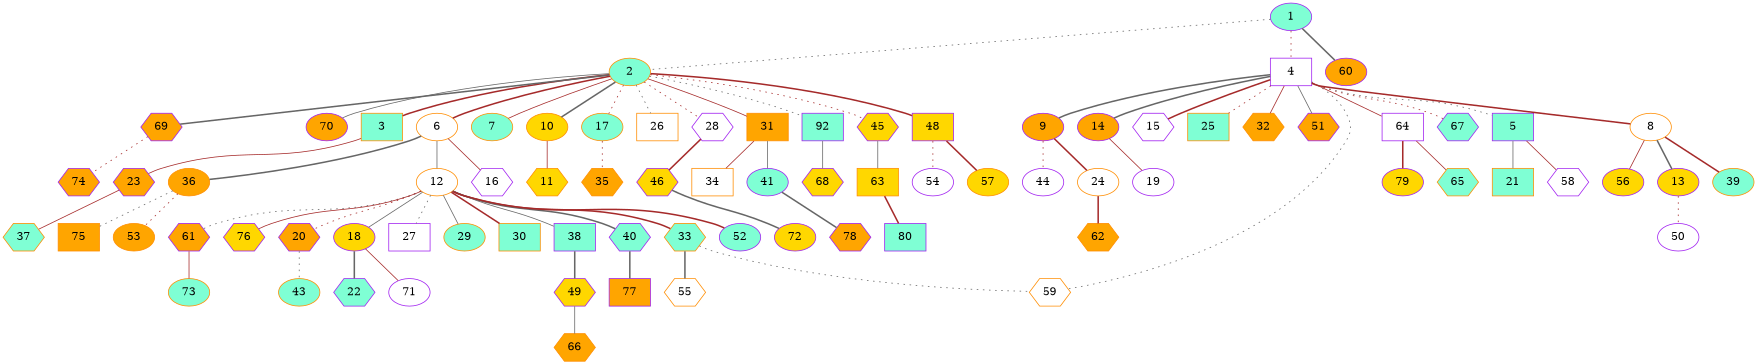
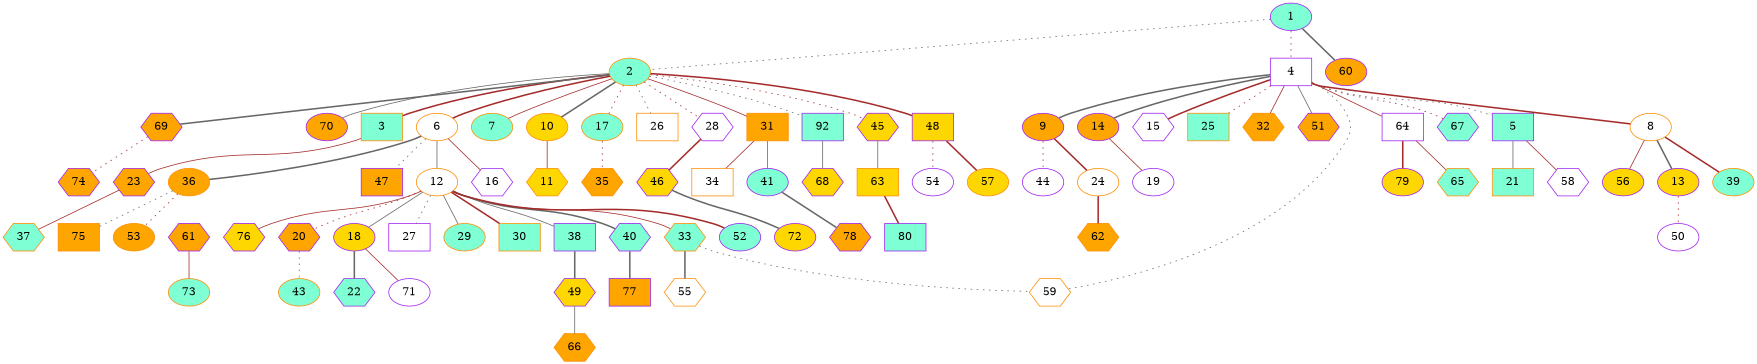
none -> (382, 182)
(301, 210) -> none
(617, 214) -> (617, 214)
